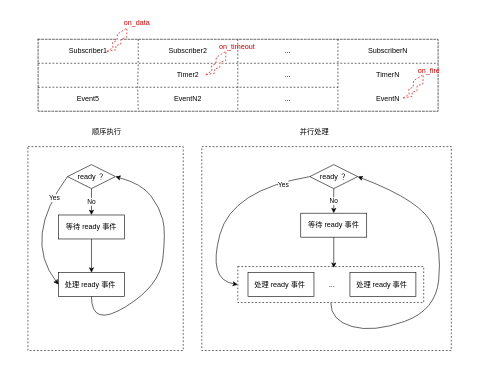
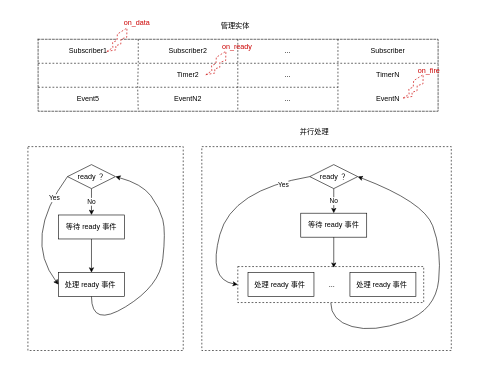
none -> (236, 26)
(237, 47) -> (237, 47)
(388, 51) -> (388, 51)
(107, 132) -> none
